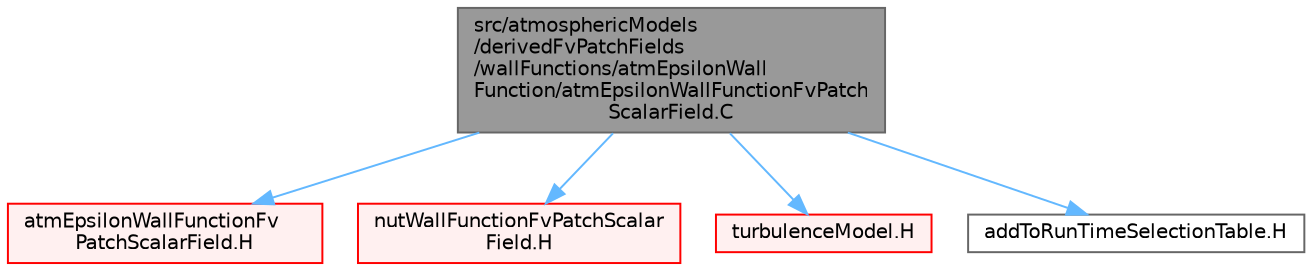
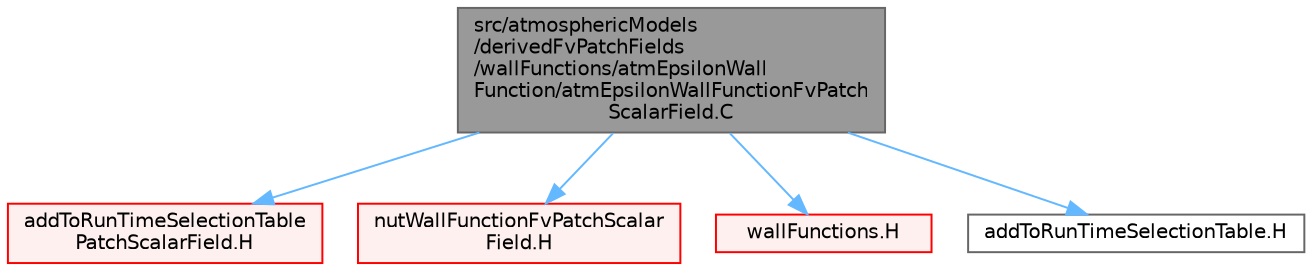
(165, 233) -> (165, 233)
(824, 233) -> (824, 233)
